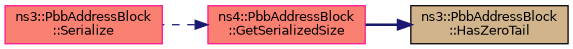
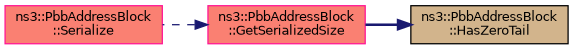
(287, 25) -> (287, 25)
